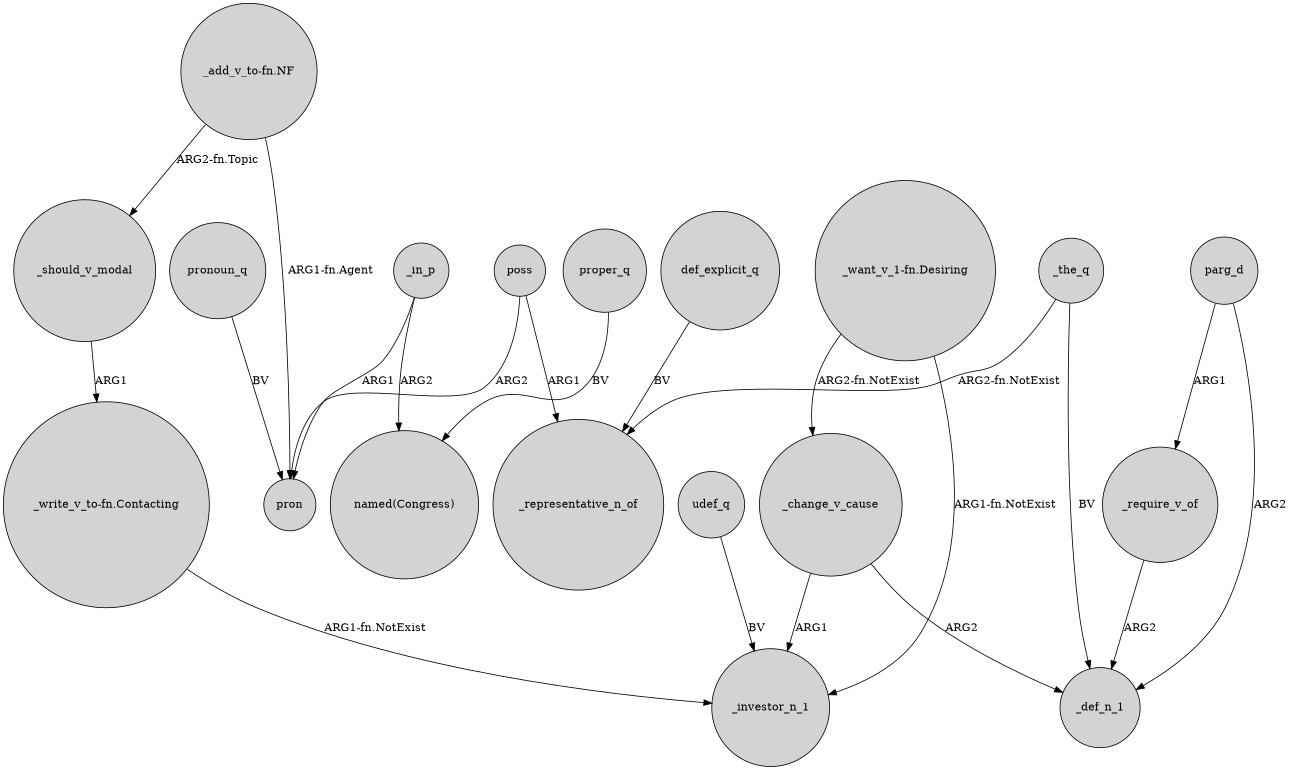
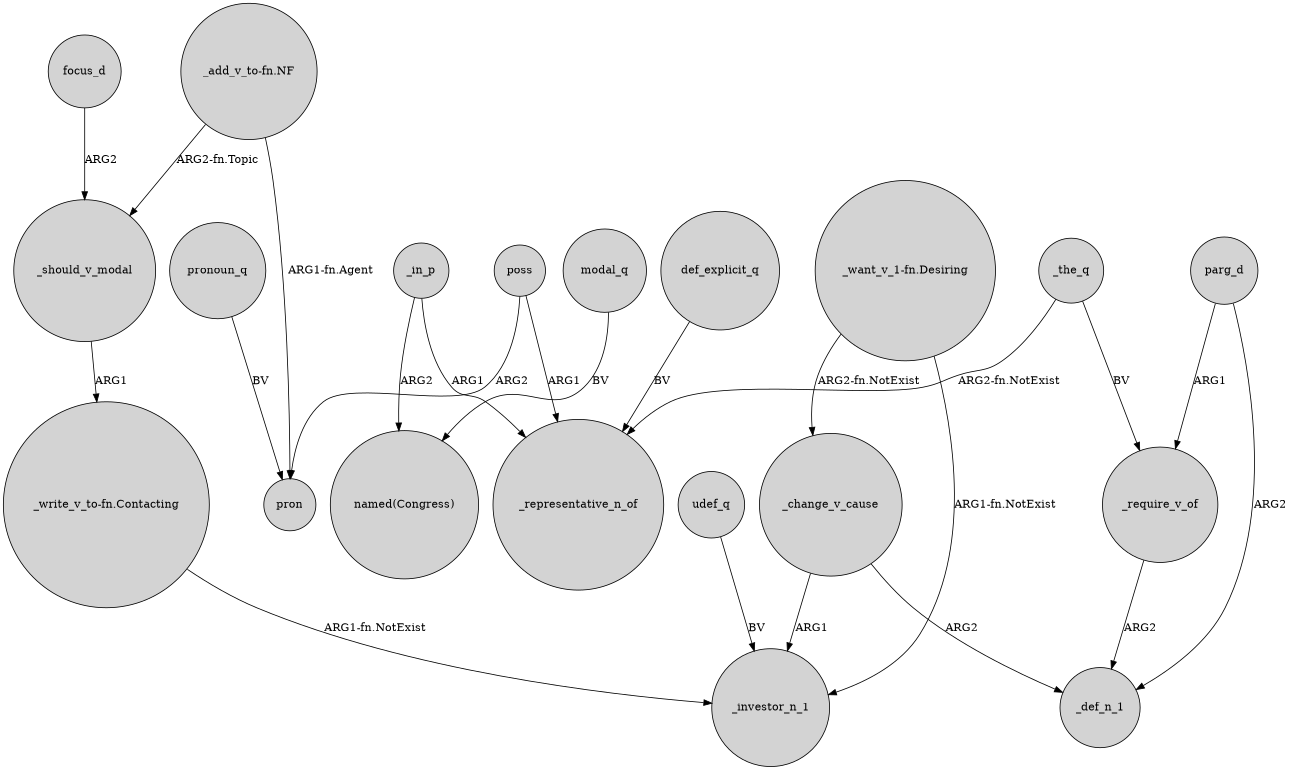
none -> (85, 71)
(605, 271) -> (605, 271)
(351, 382) -> (448, 382)
(1070, 483) -> (1110, 372)
